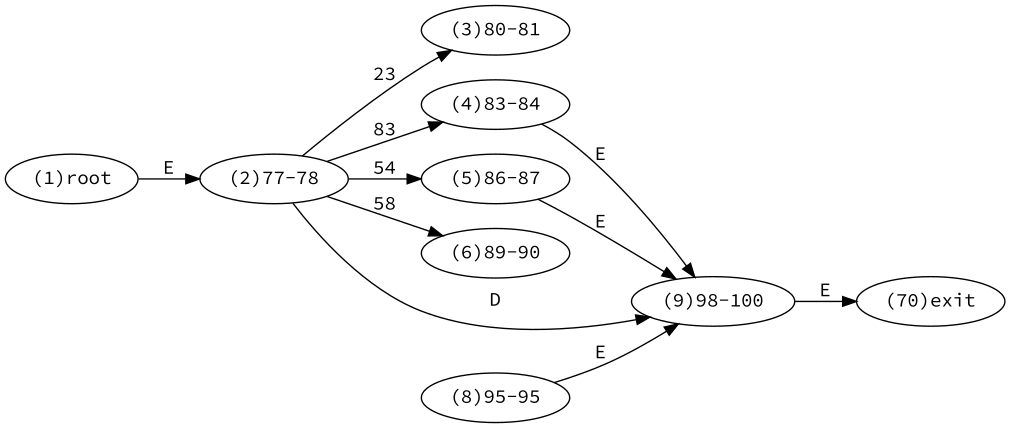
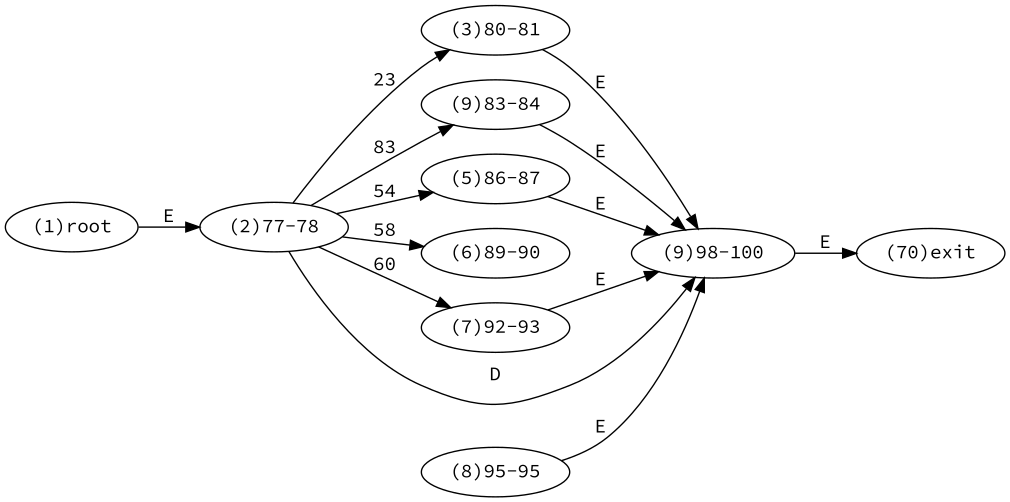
(496, 105) -> (496, 105)
none -> (626, 125)
none -> (496, 328)
